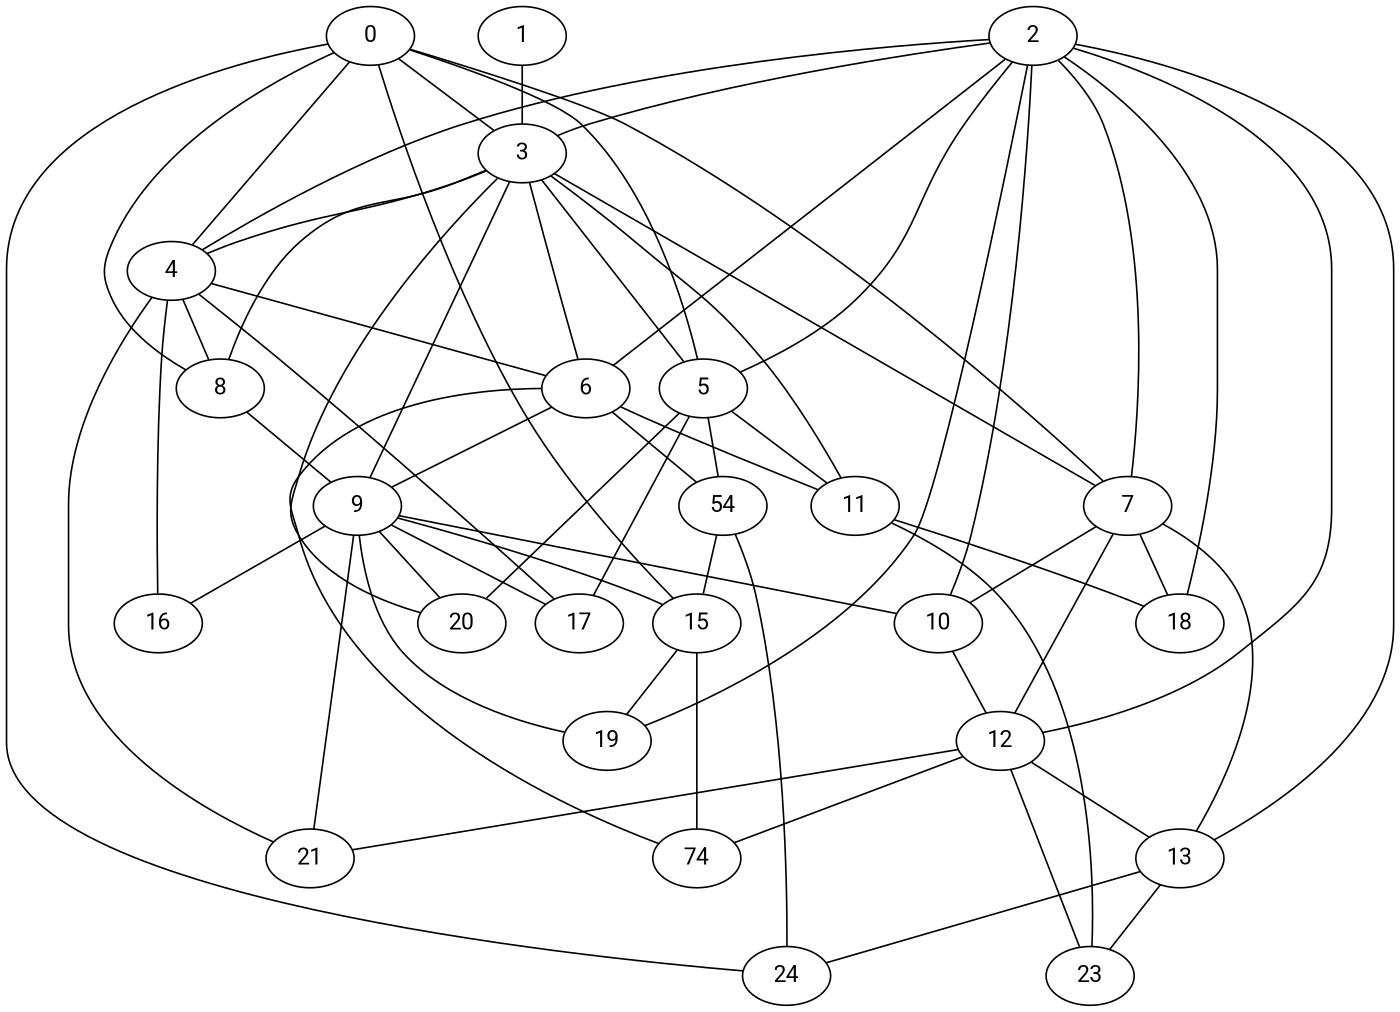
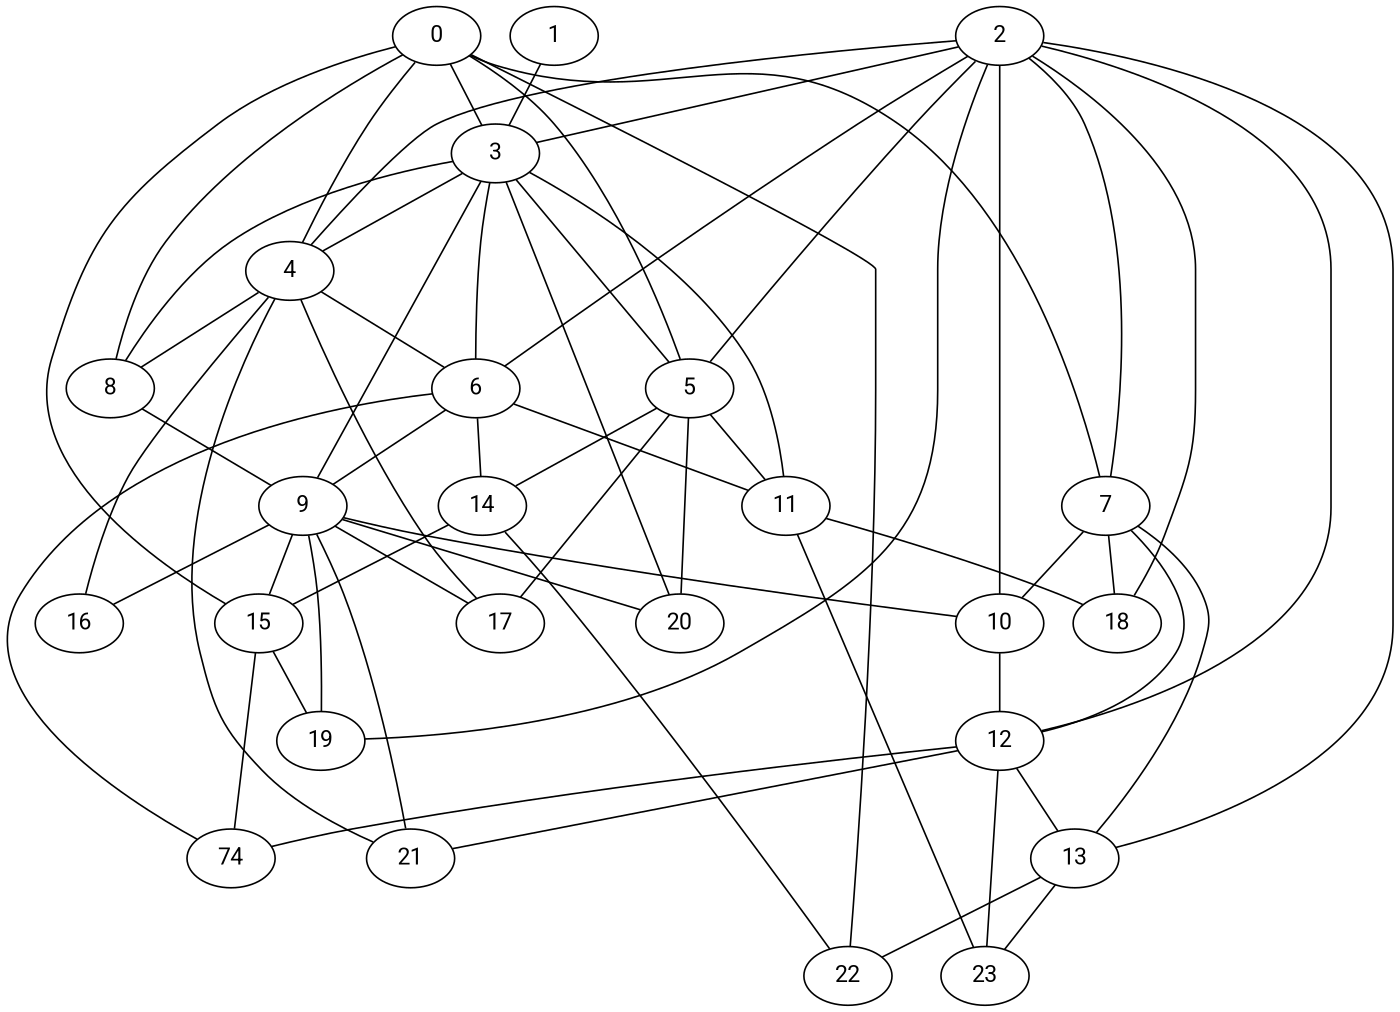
(811, 322) -> none
(723, 506) -> (482, 506)
(787, 976) -> (848, 976)
